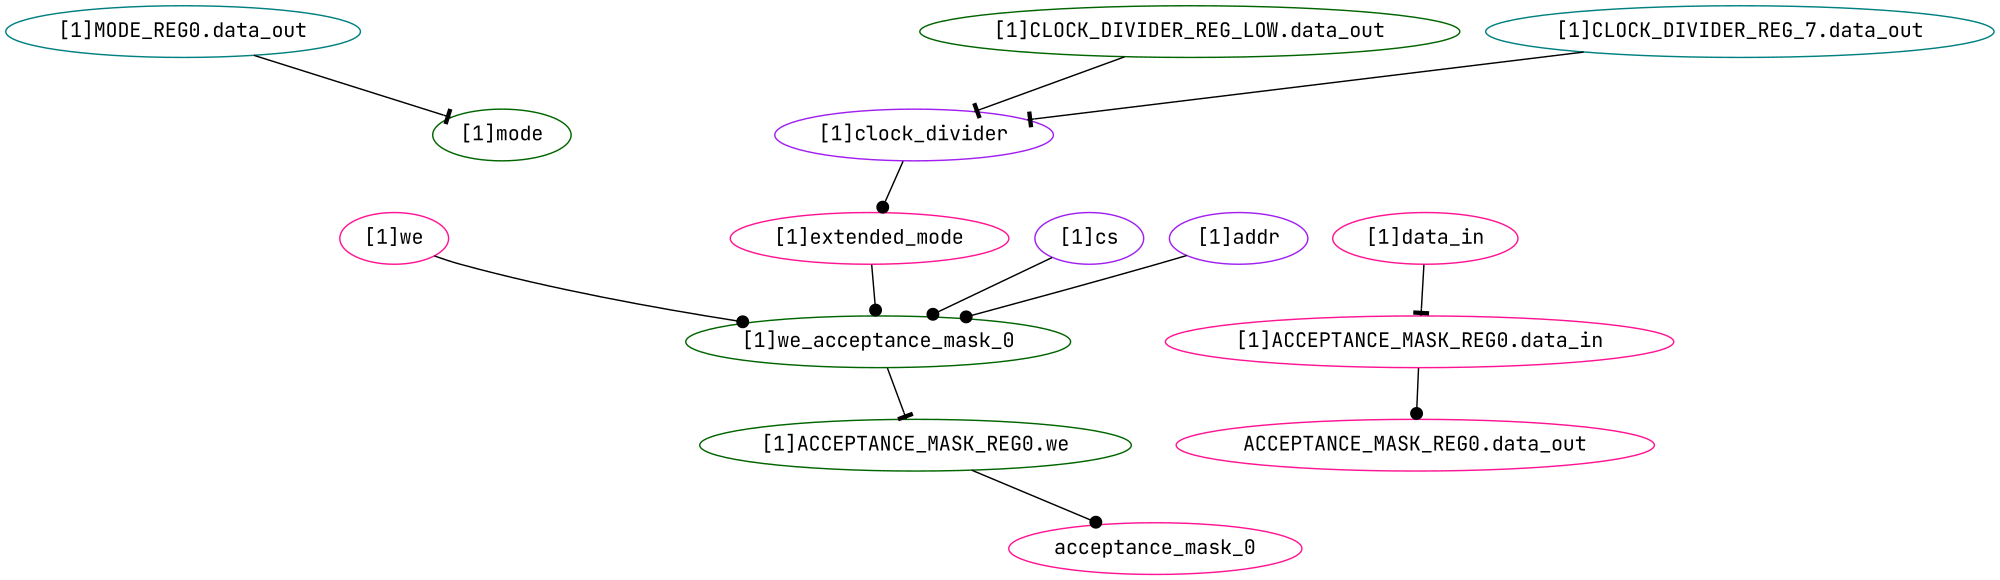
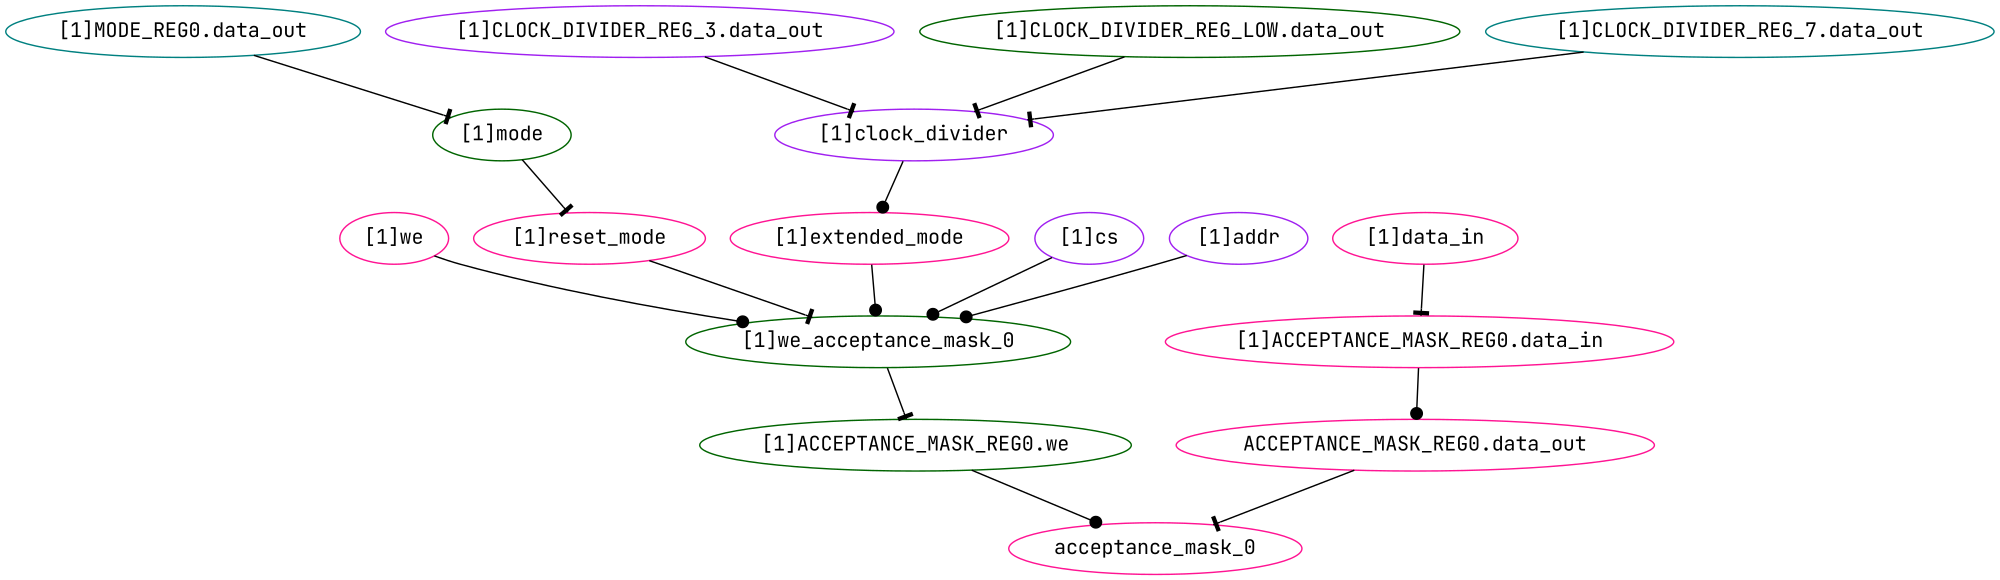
none -> (640, 32)
none -> (590, 238)
none -> (1287, 496)
